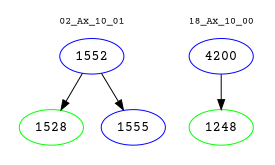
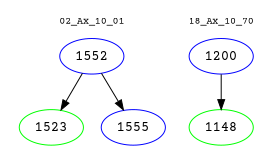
(222, 21) -> (222, 21)
(221, 56) -> (221, 56)
(51, 127) -> (51, 127)
(221, 127) -> (221, 127)
